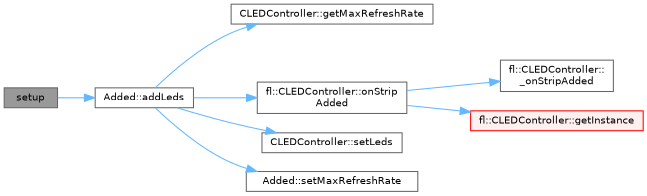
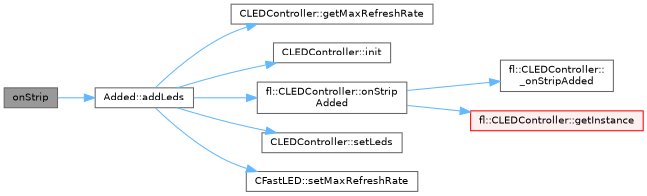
none -> (332, 53)
(31, 98) -> (31, 98)
(332, 181) -> (332, 181)
